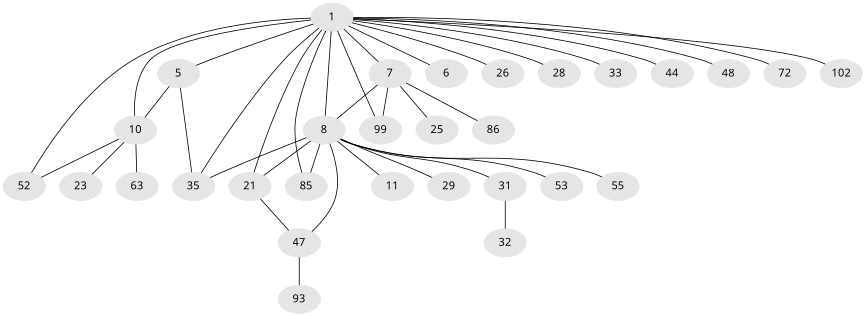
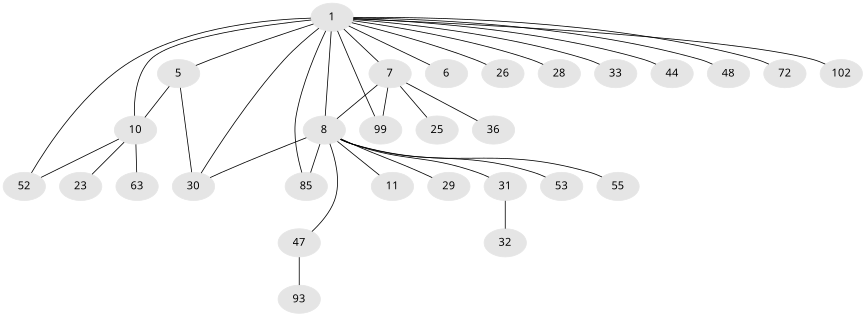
(494, 130) -> (494, 130)
(193, 186) -> (193, 186)
(250, 186) -> none
